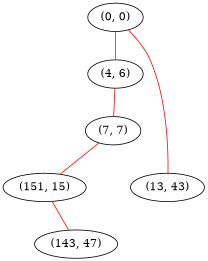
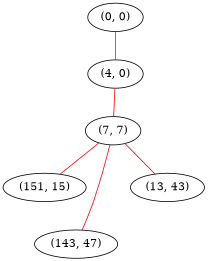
(115, 74) -> (115, 74)
(162, 97) -> (140, 159)
(60, 216) -> (98, 188)
